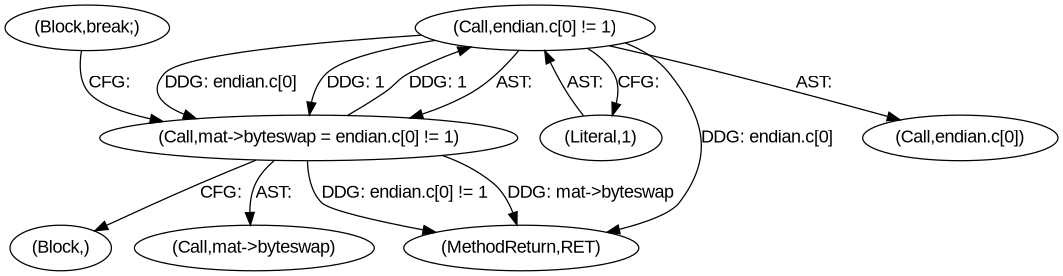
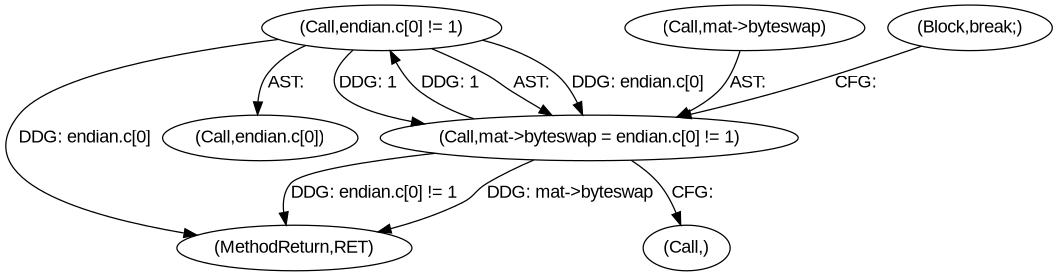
(601, 138) -> none
(256, 183) -> (721, 88)
(61, 248) -> (687, 248)
